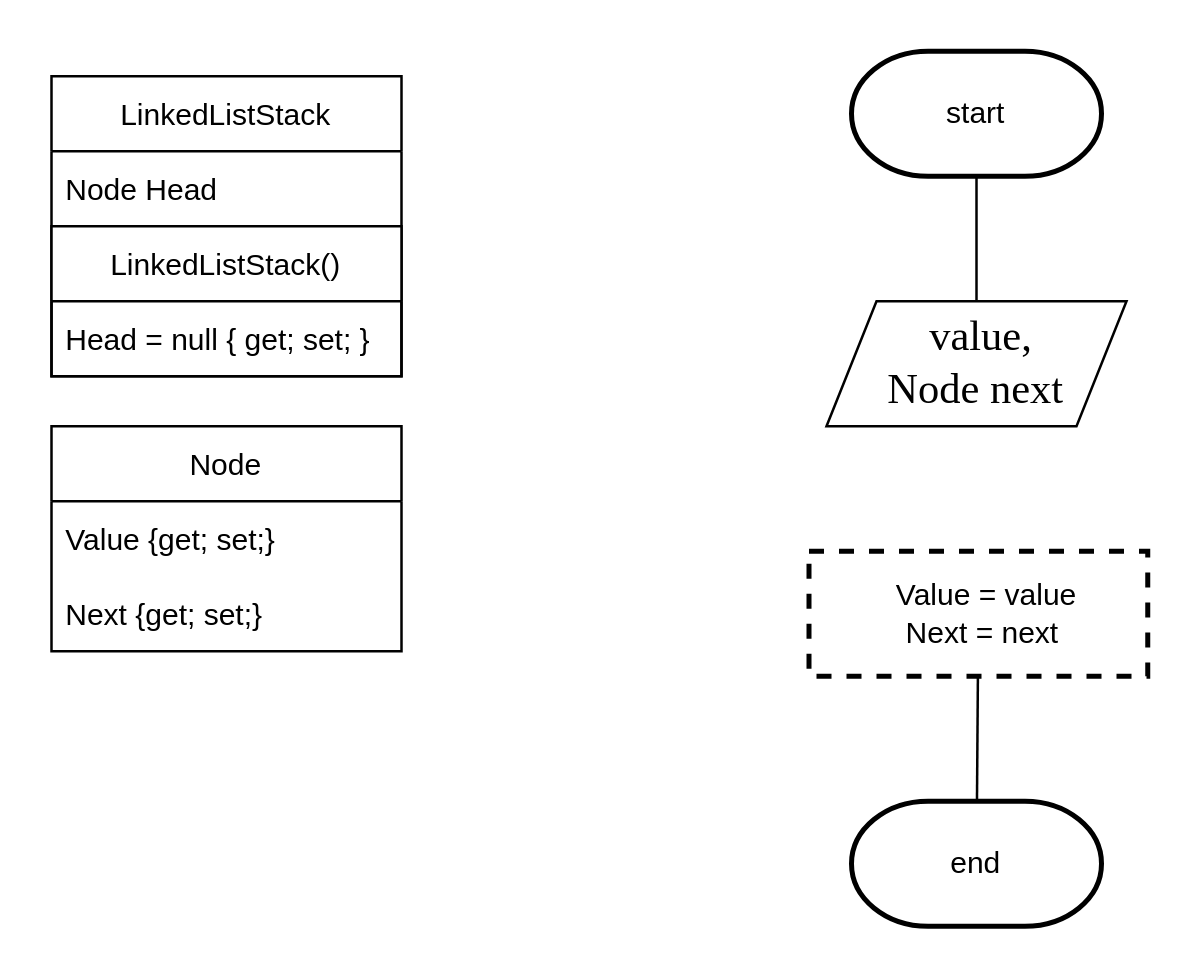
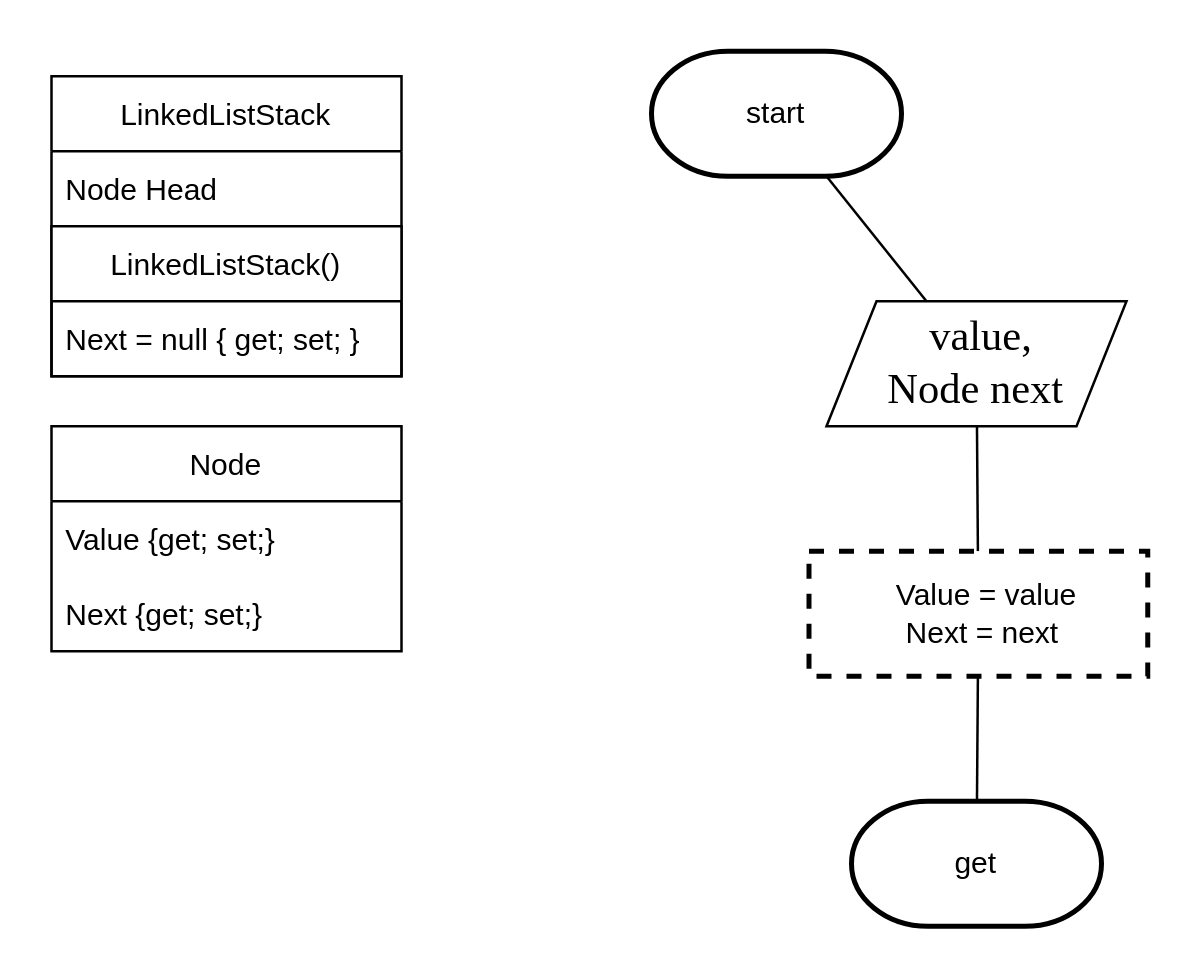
(976, 114) -> (776, 114)
(240, 340) -> (240, 340)
none -> (977, 490)
(976, 864) -> (976, 864)
